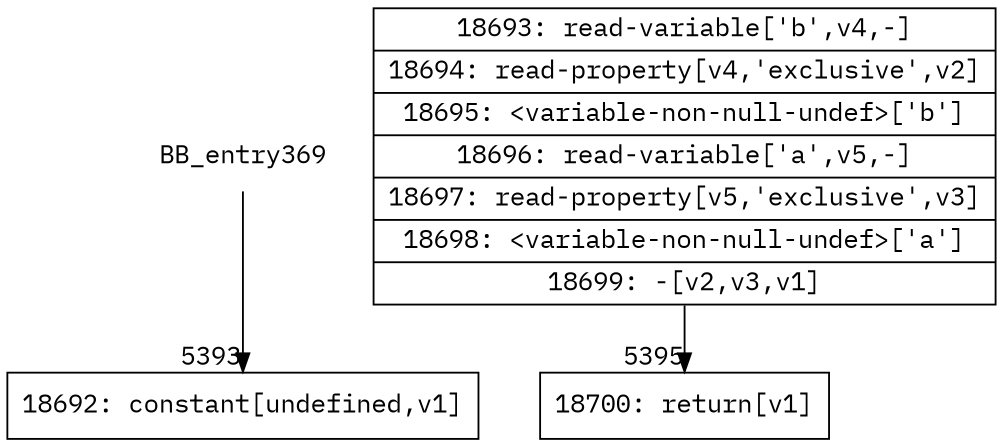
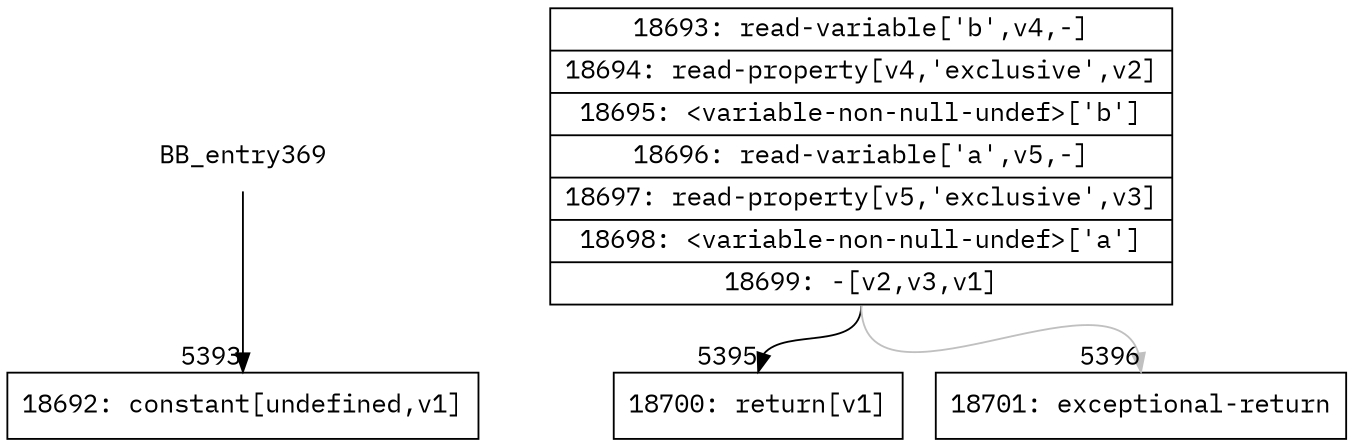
none -> (1141, 406)
